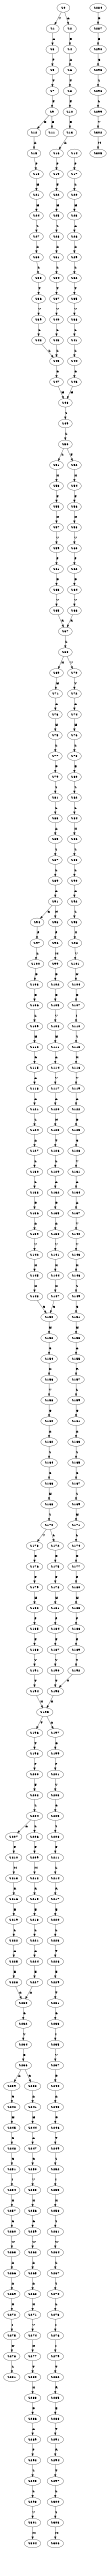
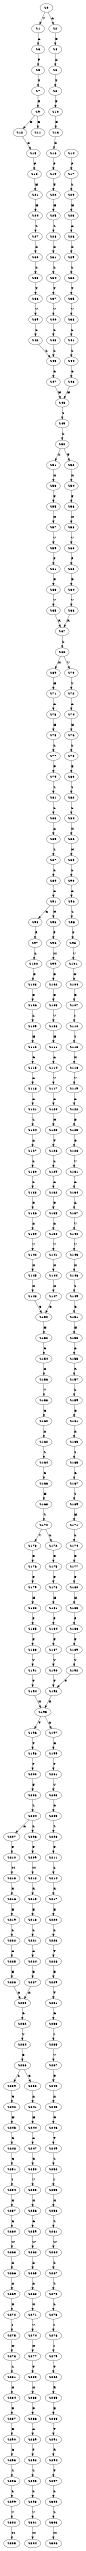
(76, 850) -> (73, 850)
(19, 2076) -> (19, 2076)
none -> (12, 2386)
